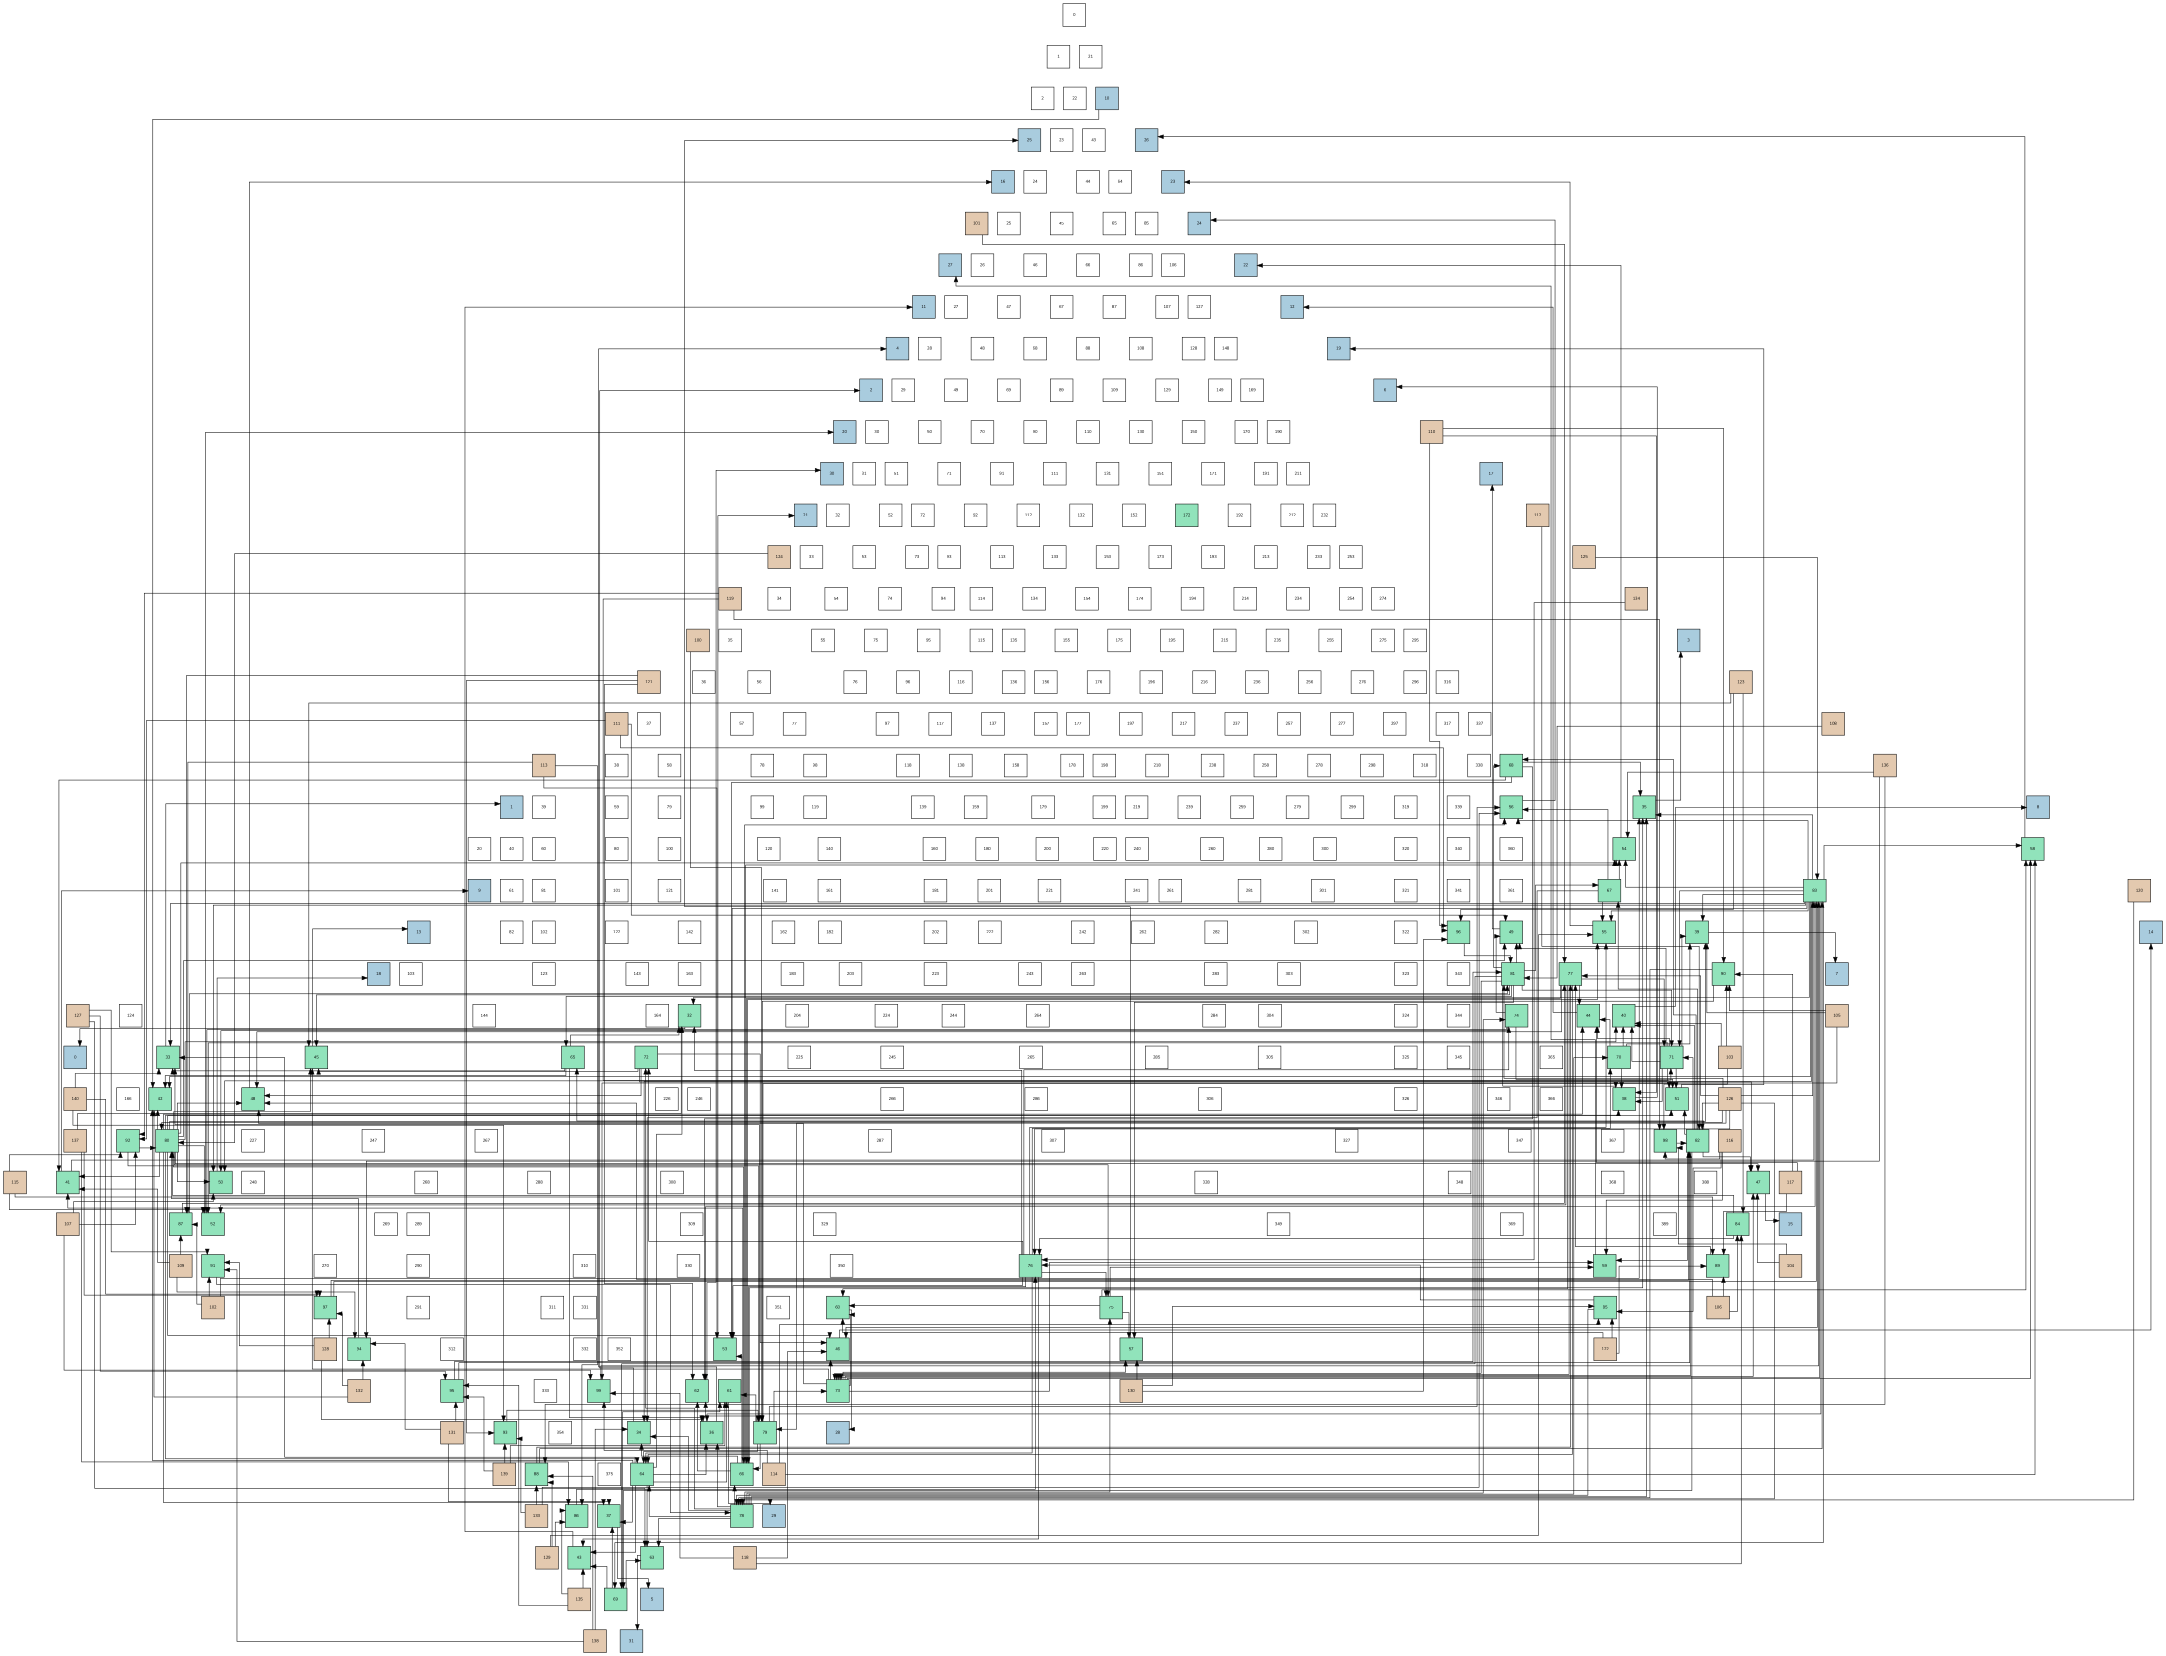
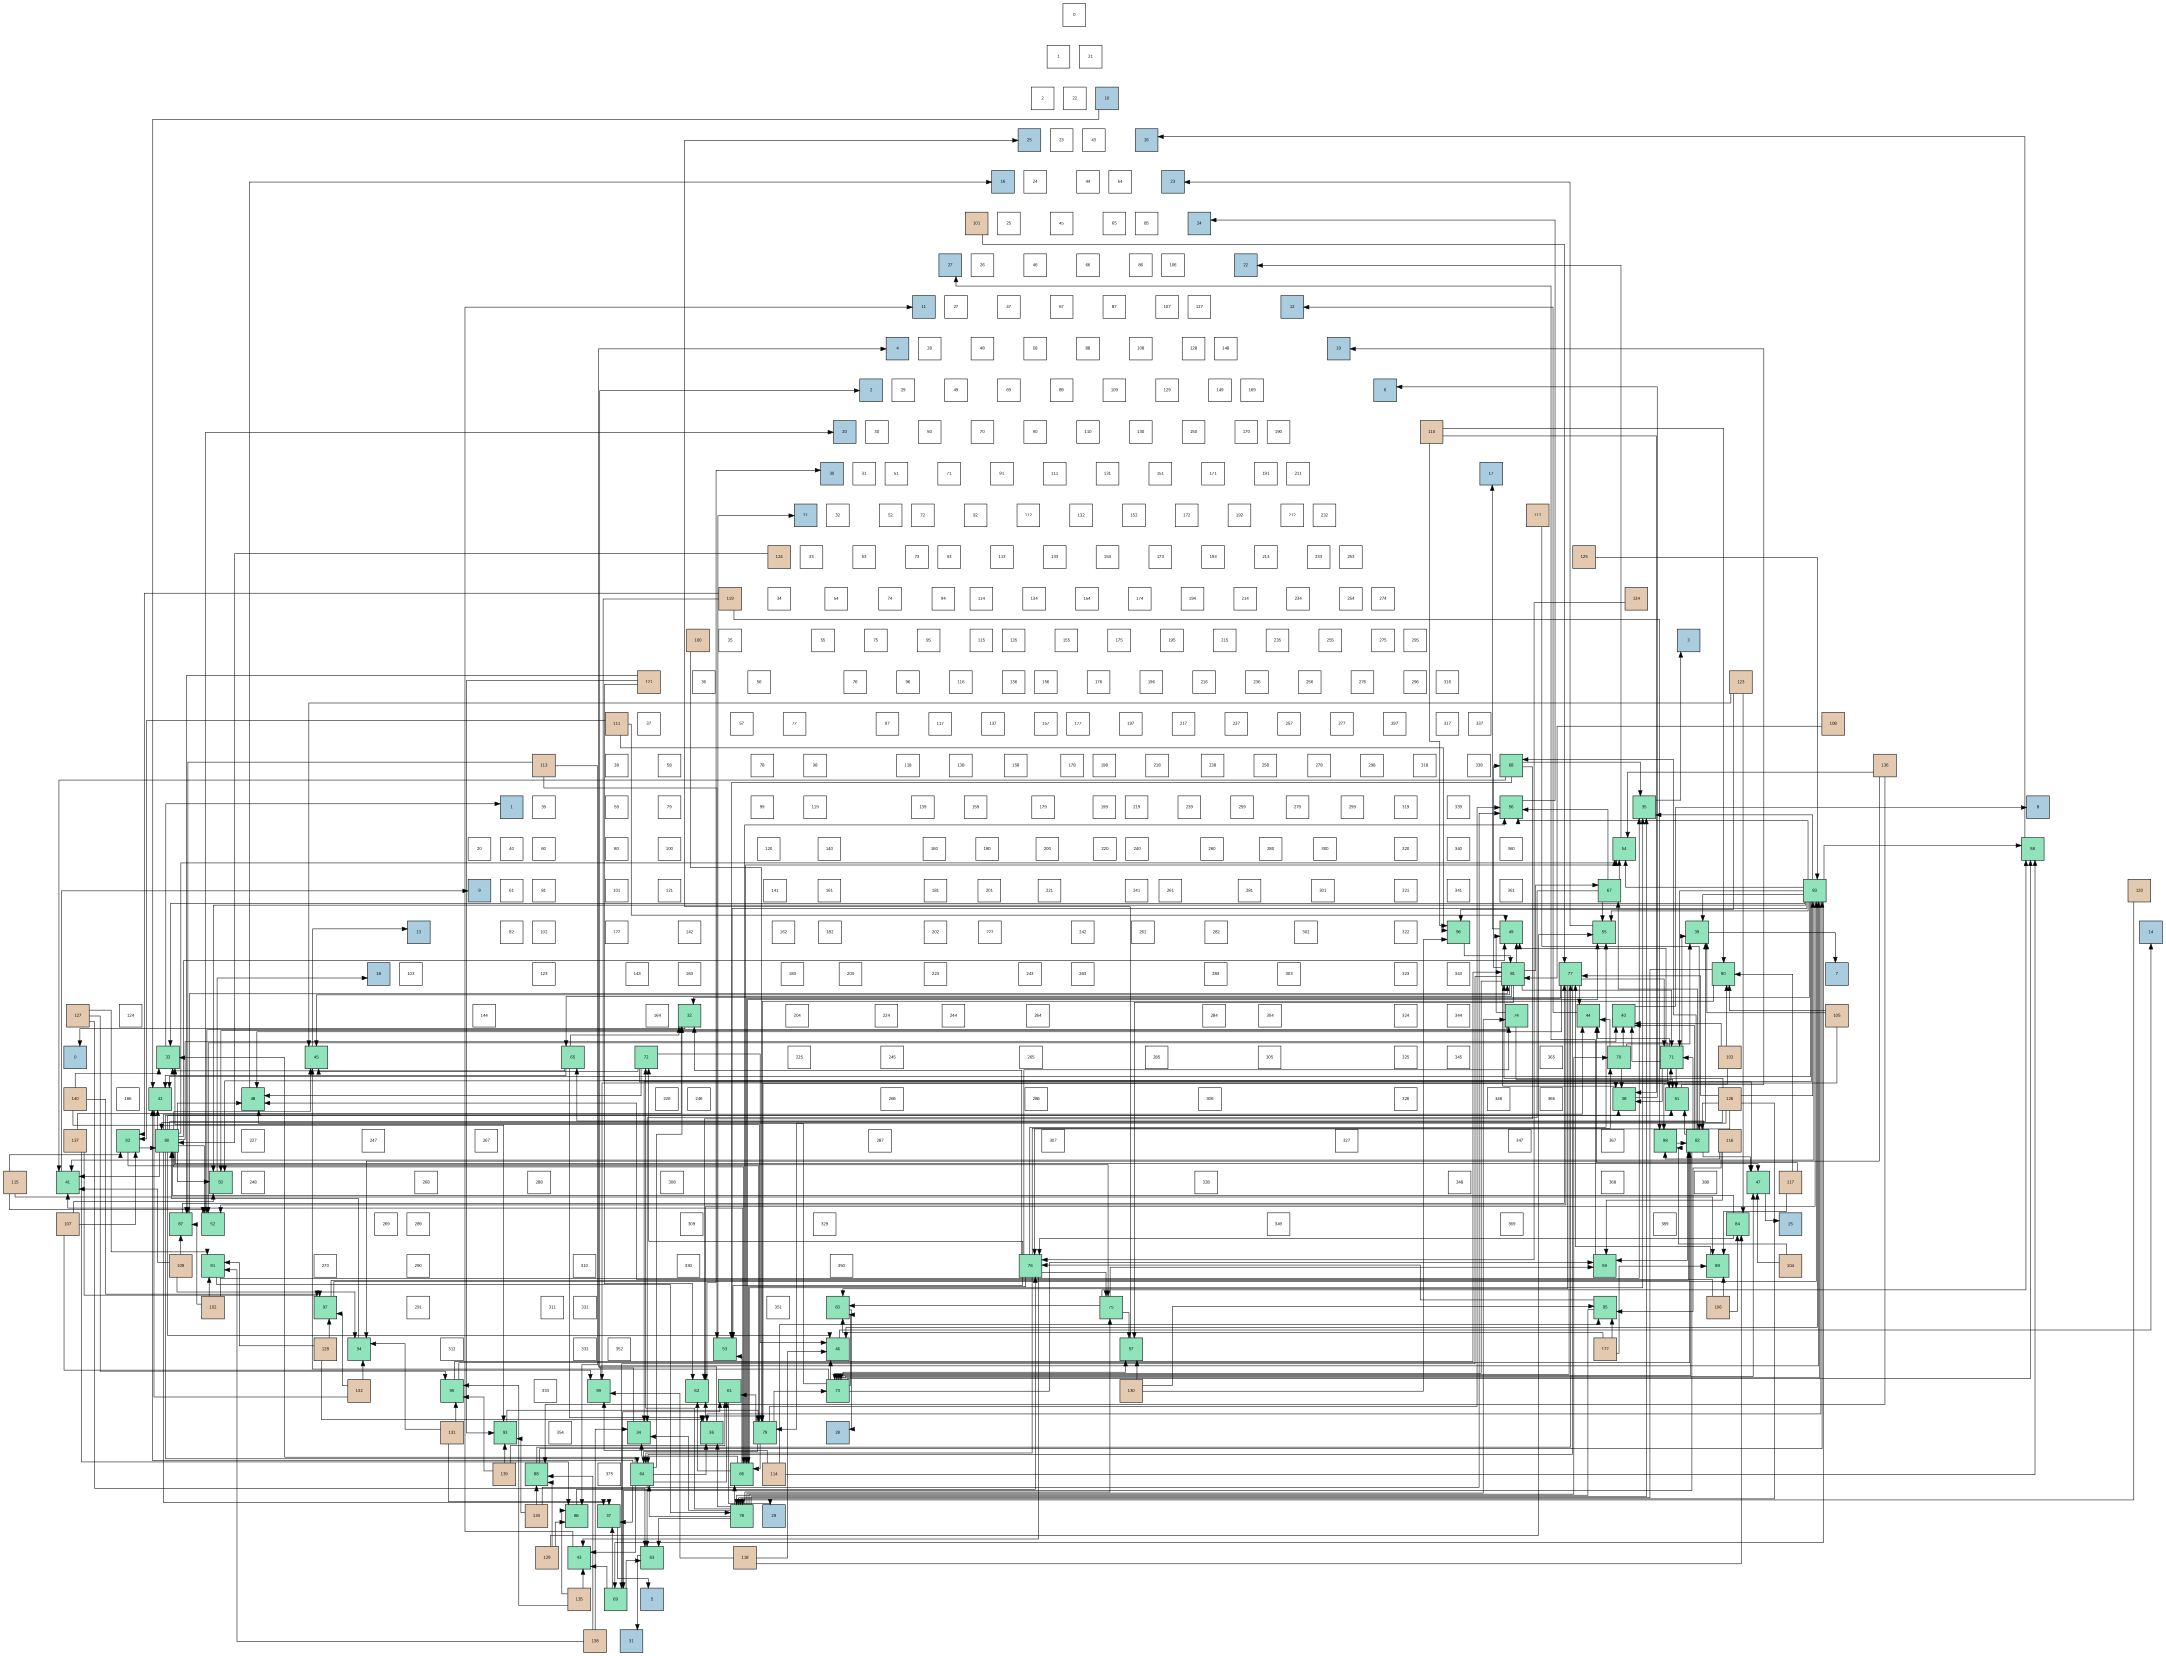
(1187, 515) -> (1187, 515)
(1064, 1160) -> (1069, 1160)
